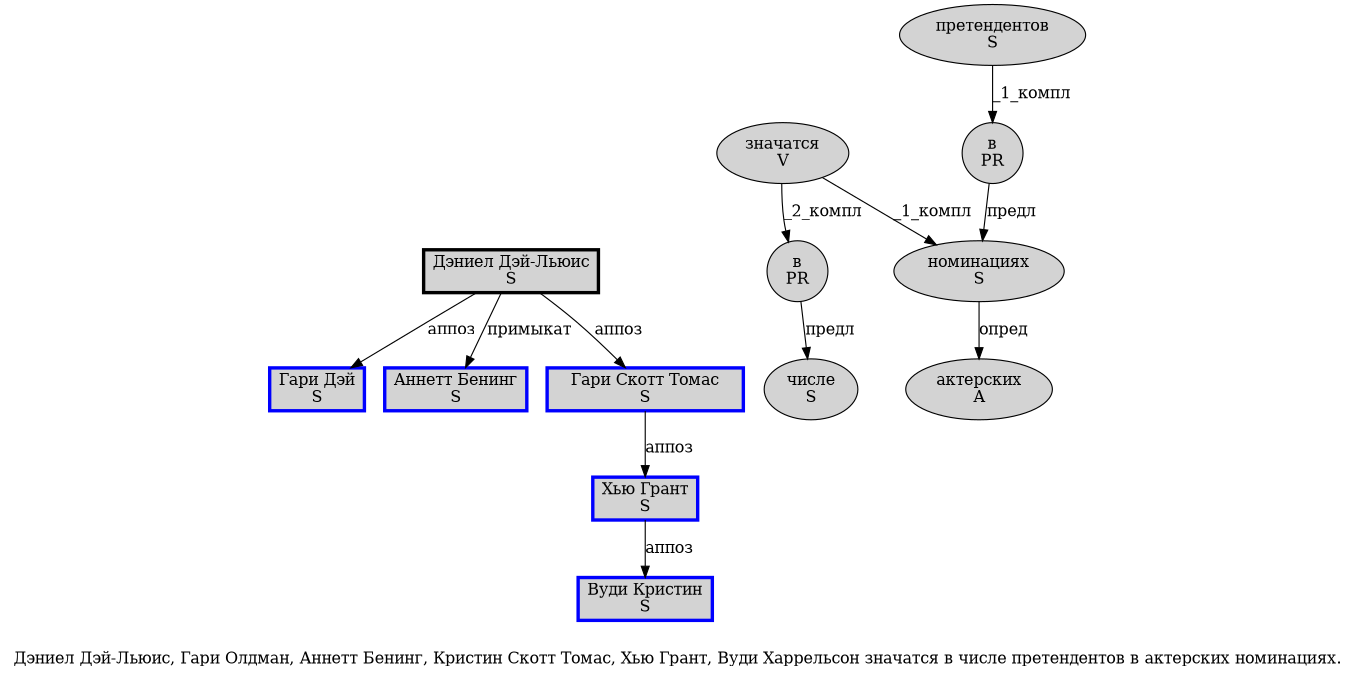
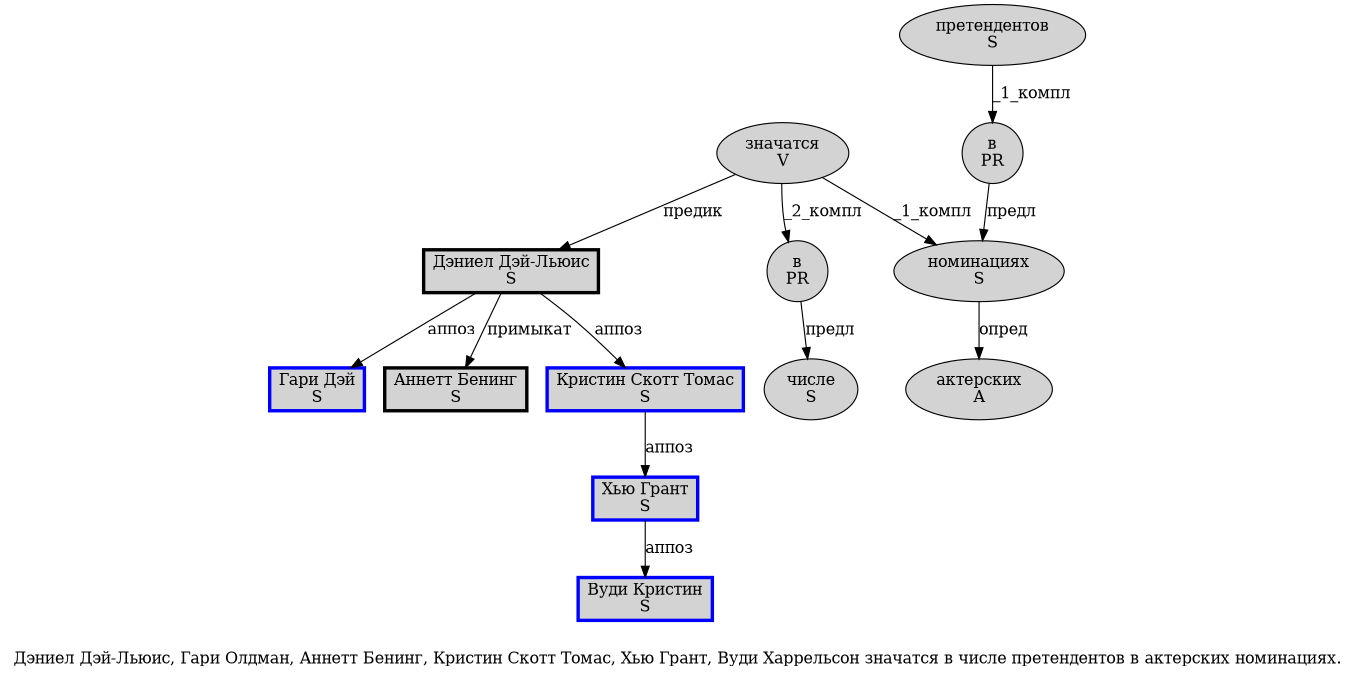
none -> (652, 210)
(456, 389) -> (456, 389)
(645, 389) -> (645, 389)
